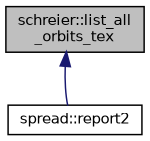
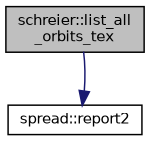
(65, 86) -> (85, 71)
